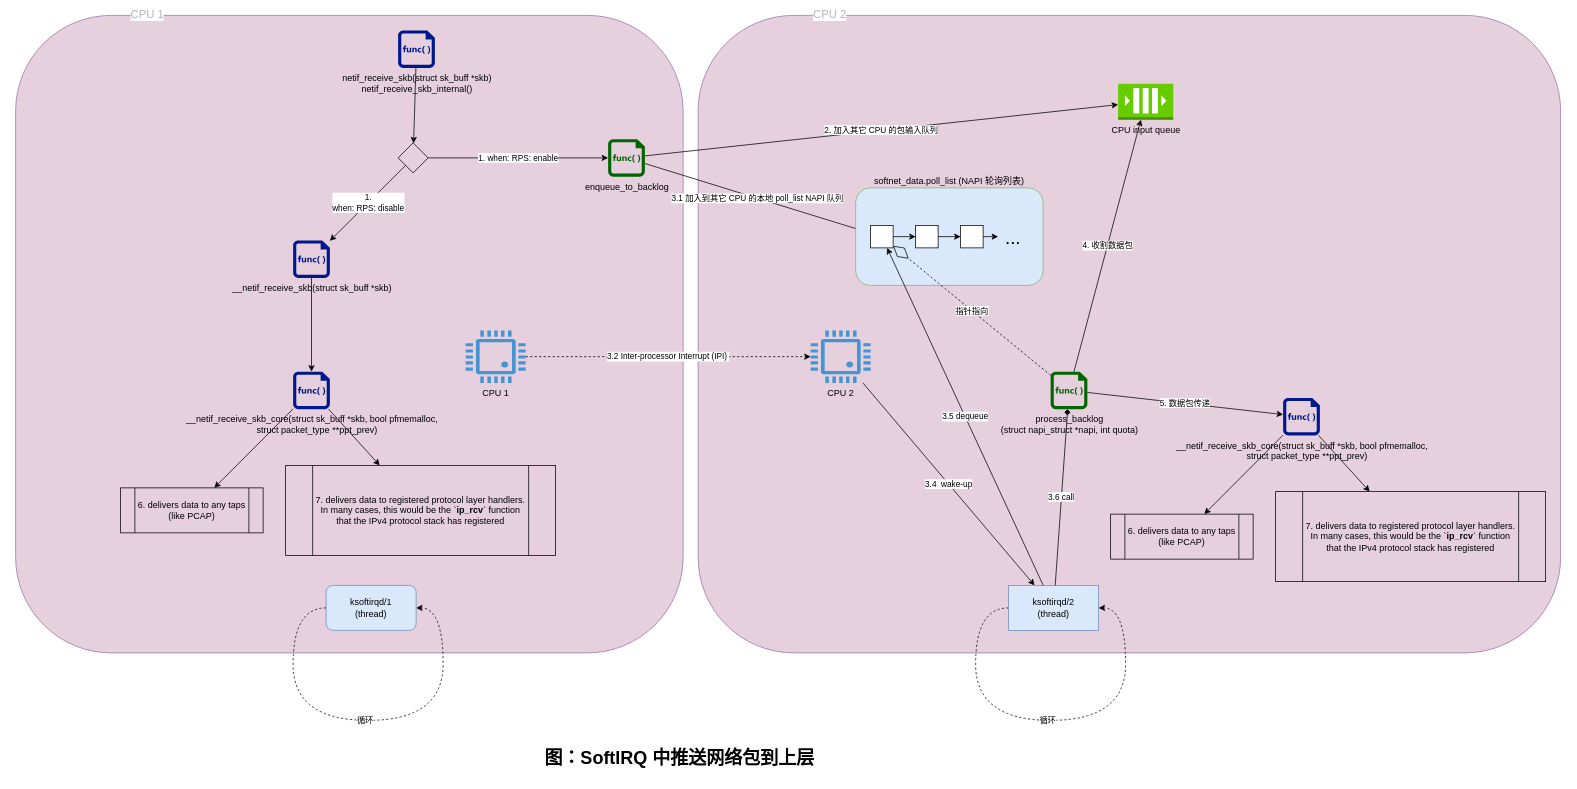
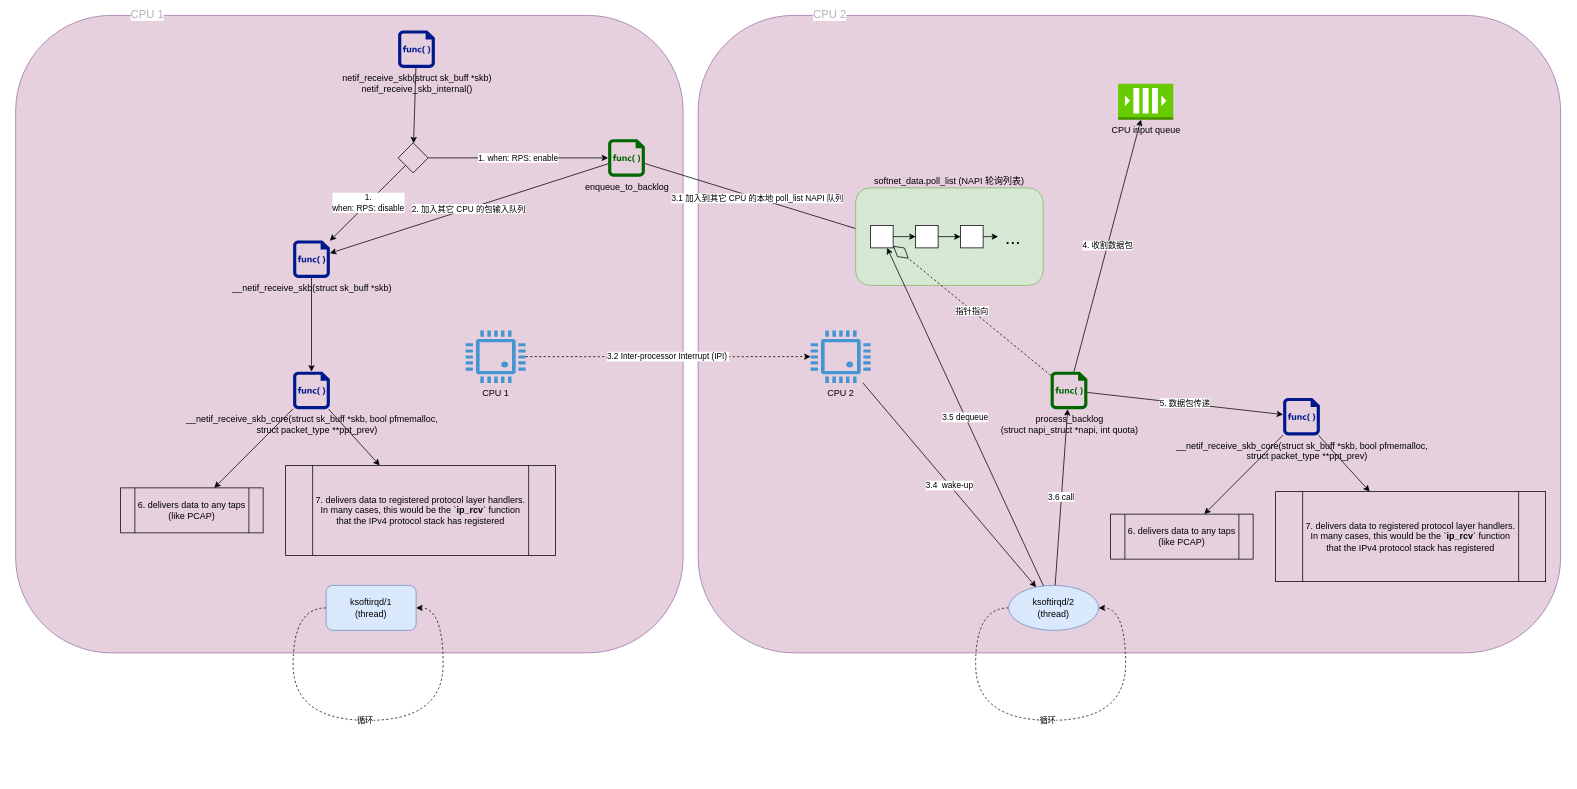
(878, 131) -> (471, 208)
(949, 237) -> (949, 237)
(1067, 416) -> (1067, 416)
(1053, 608) -> (1053, 608)
(679, 758) -> none
